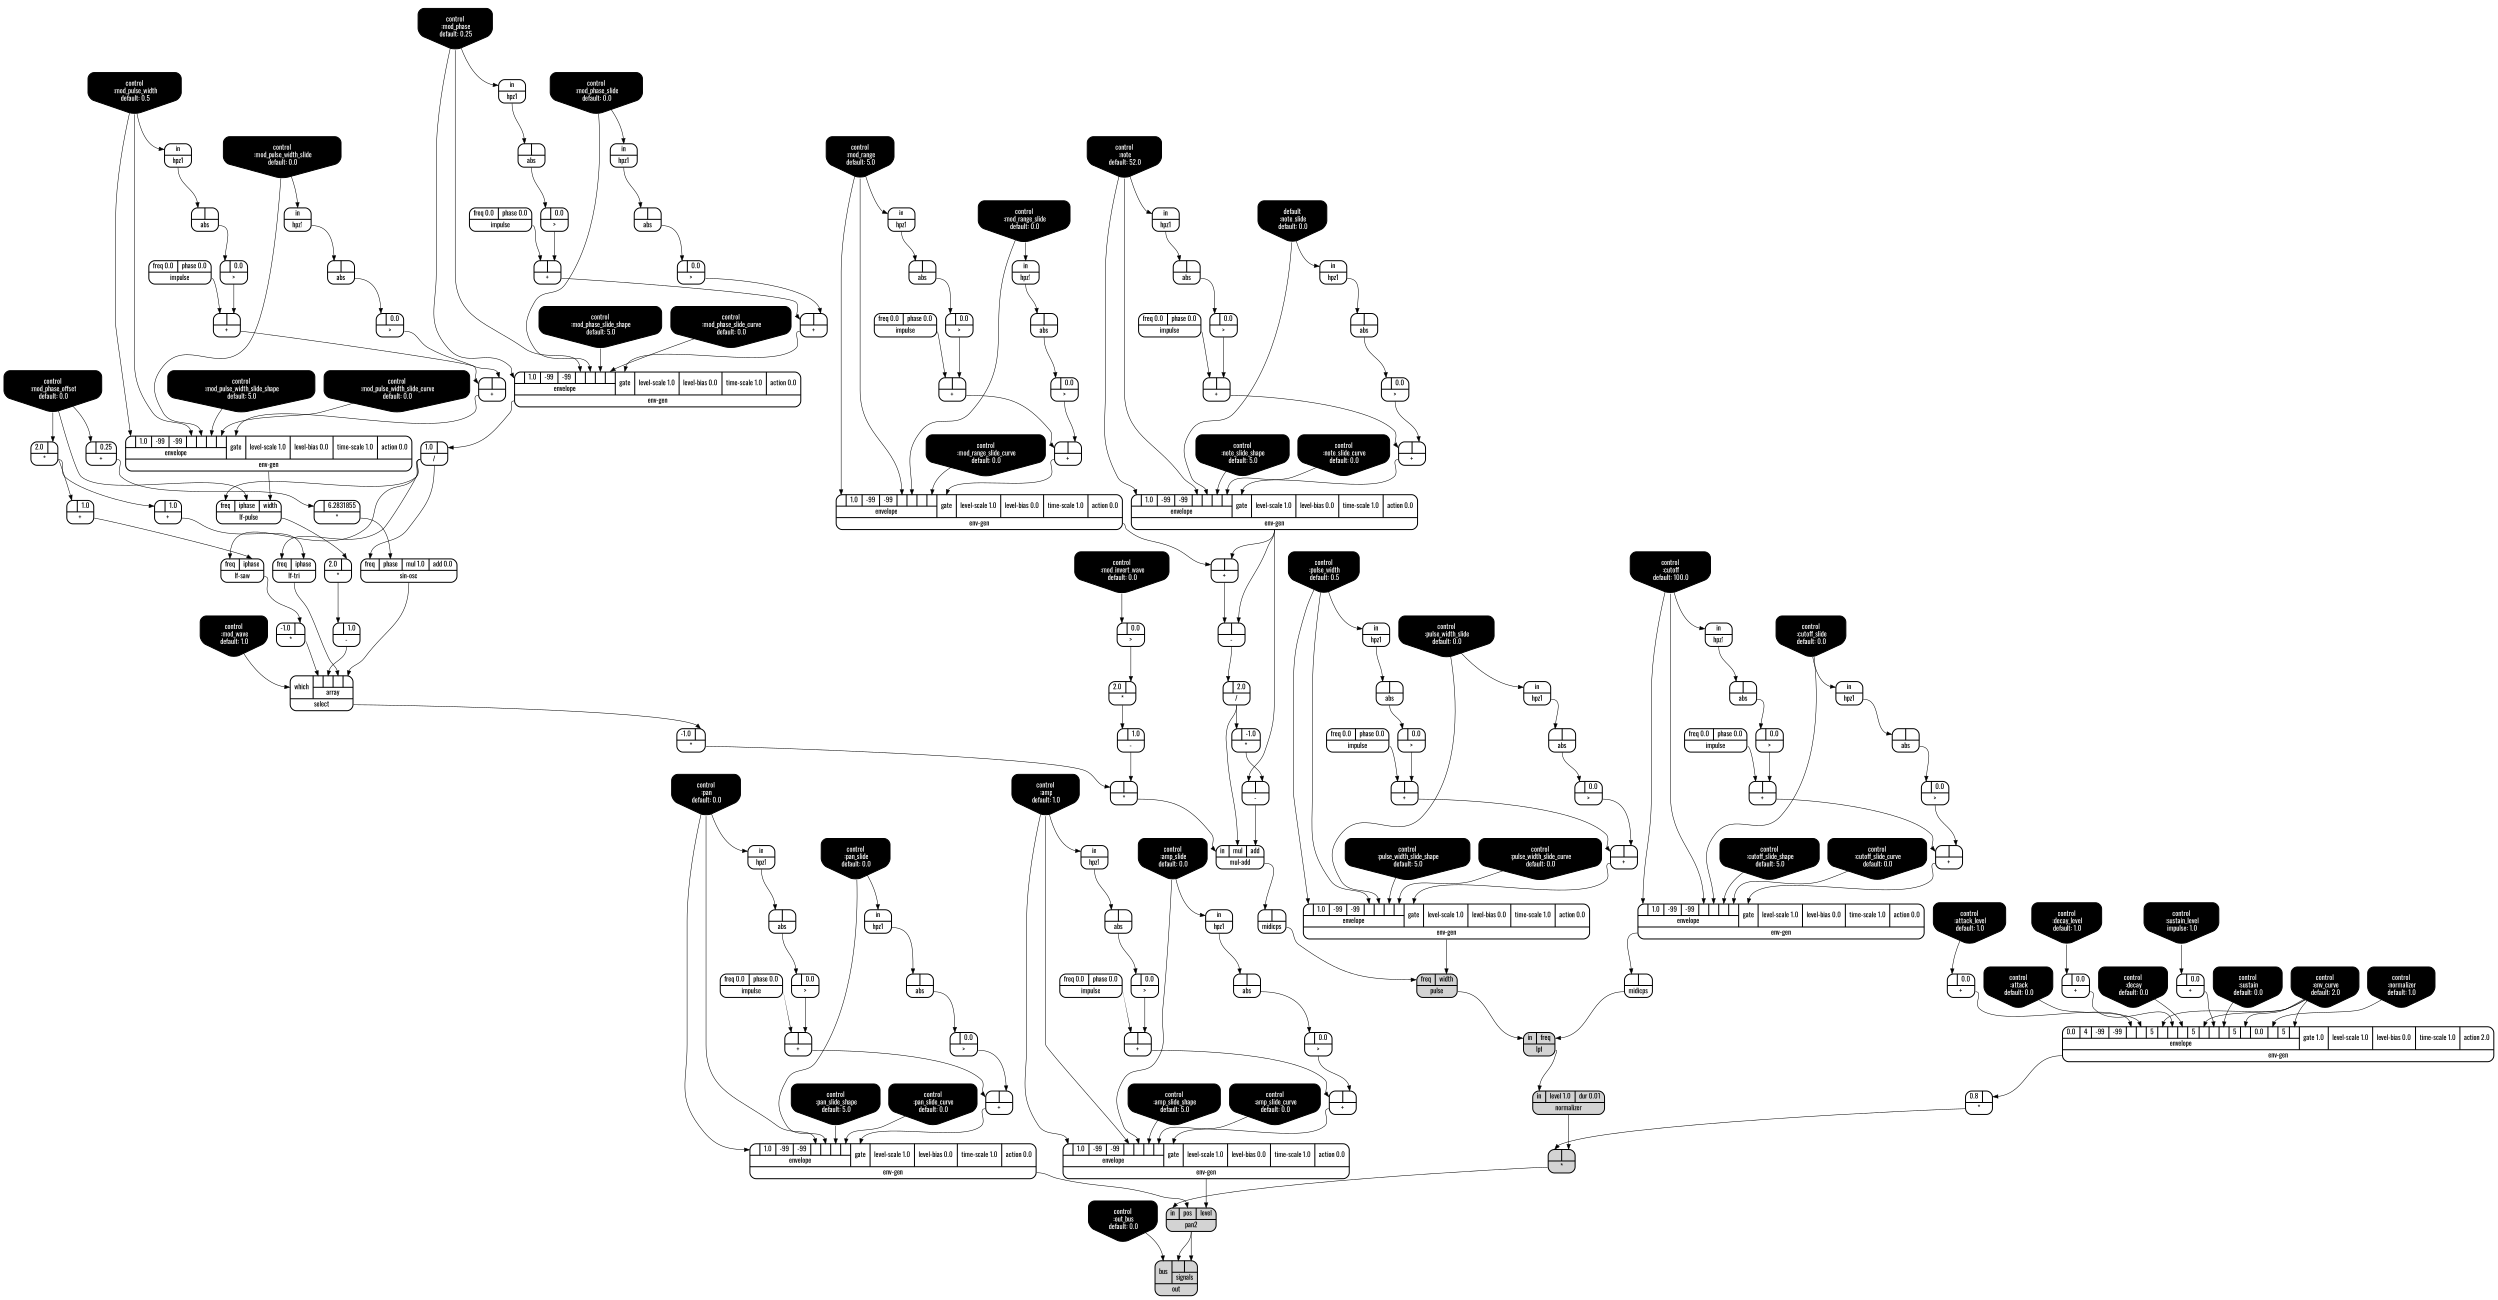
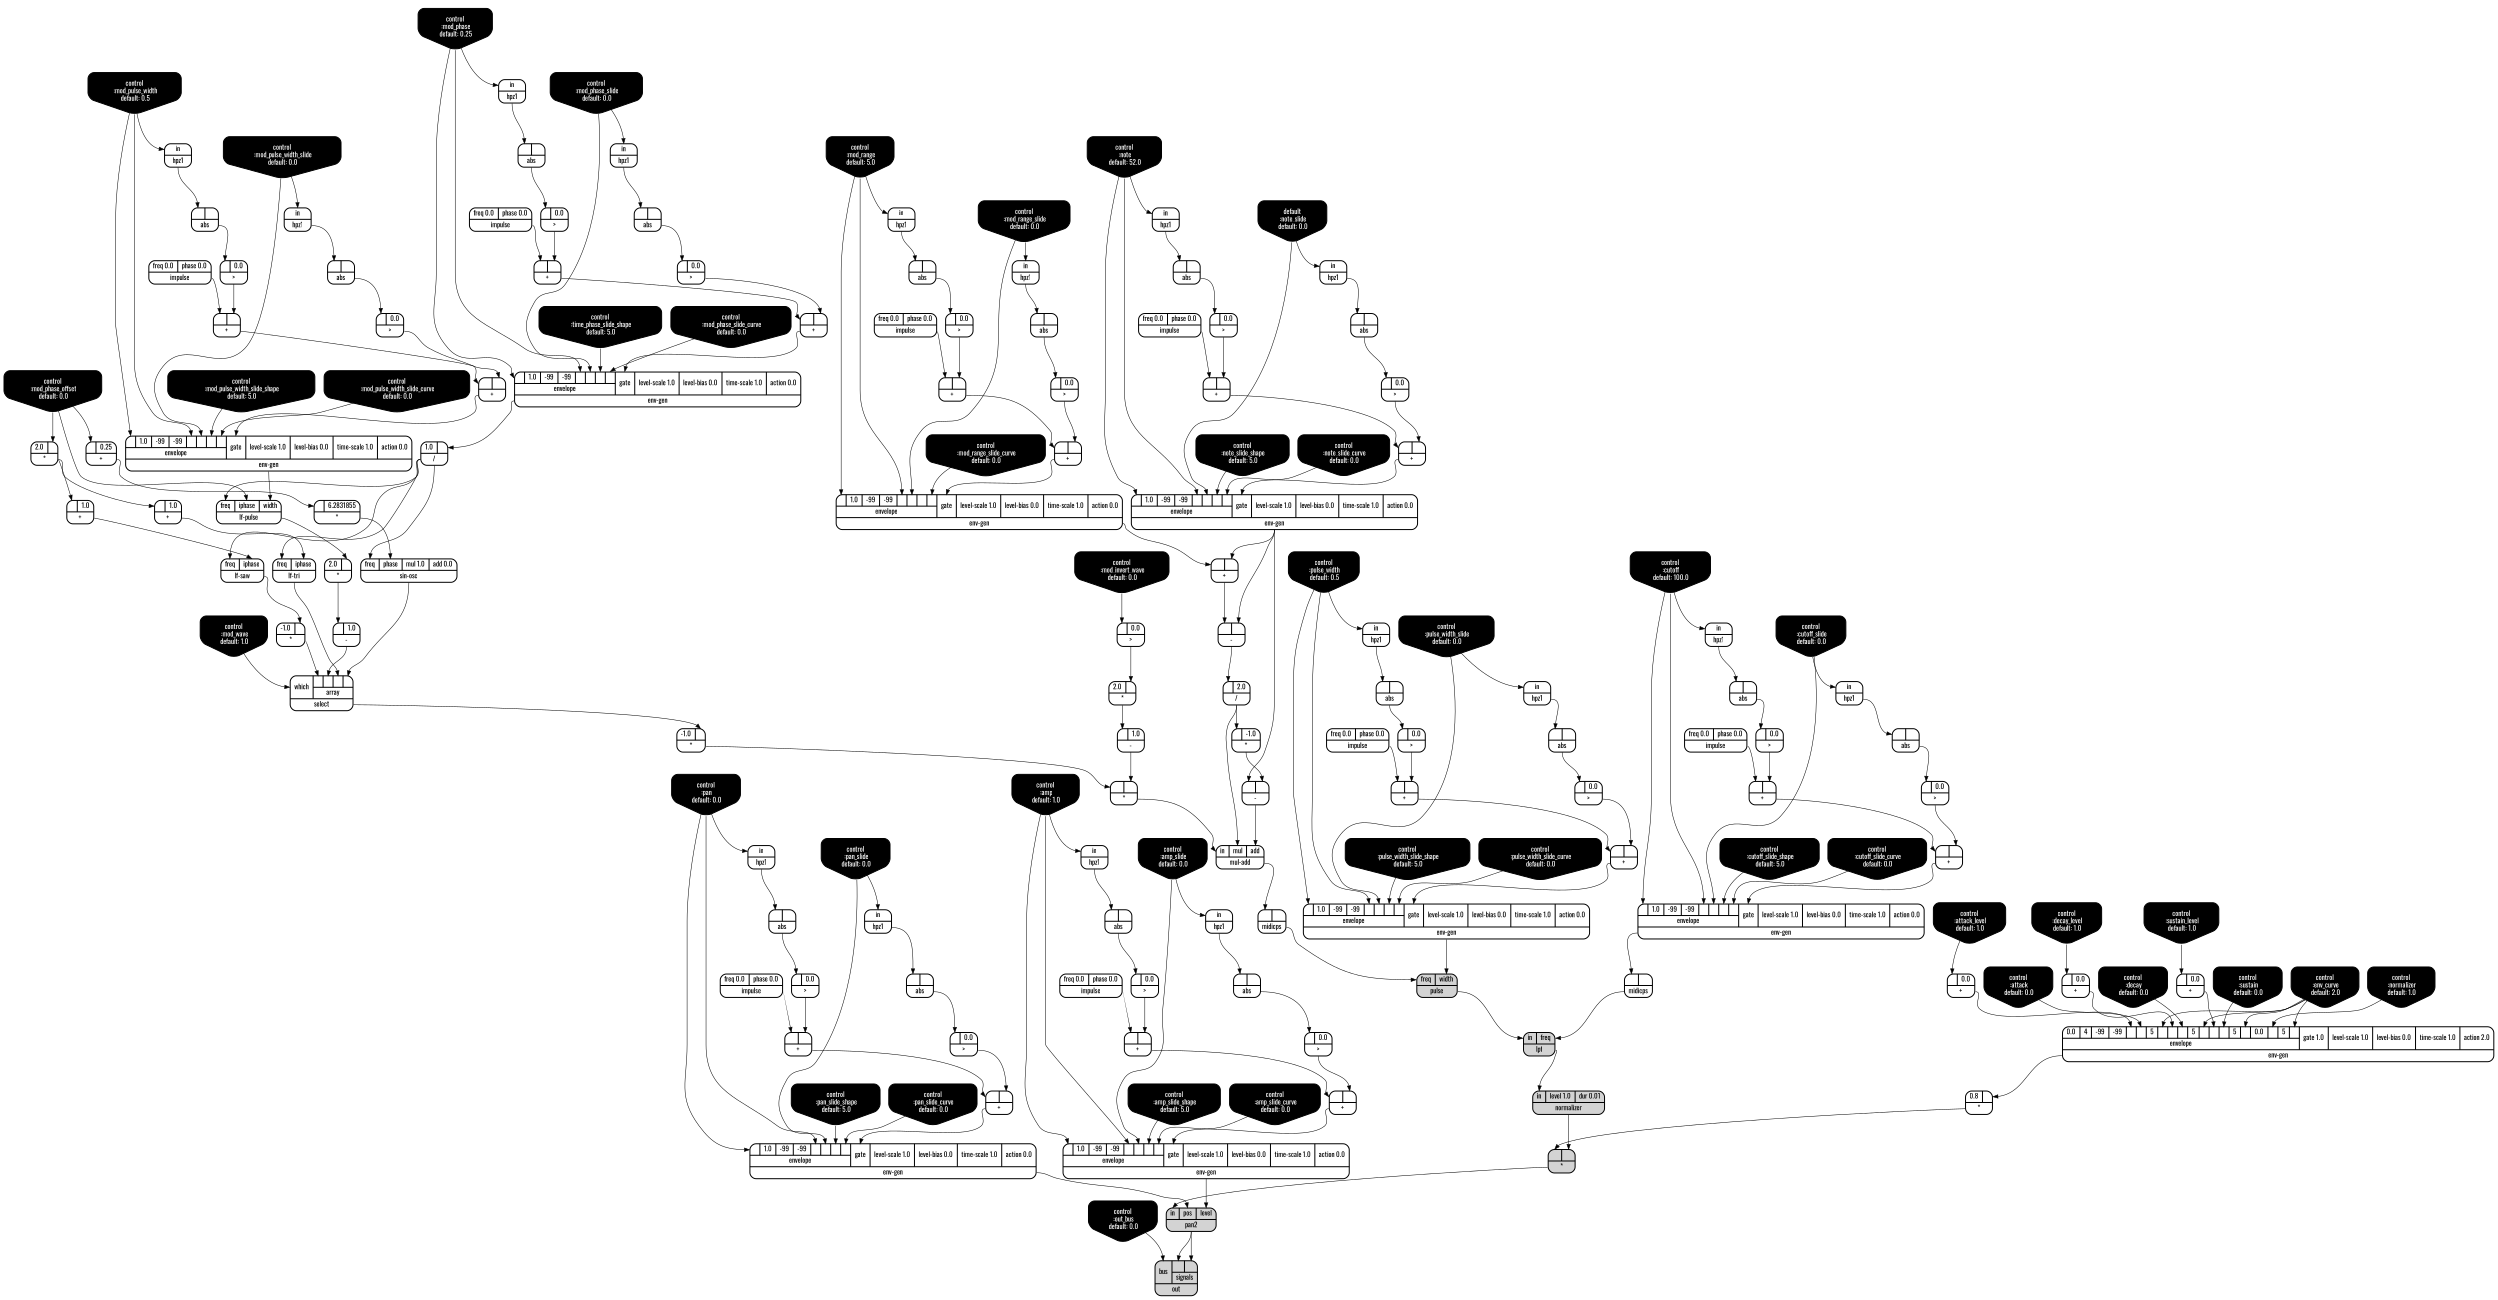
(600, 325) -> (600, 325)
(2181, 922) -> (2181, 922)
